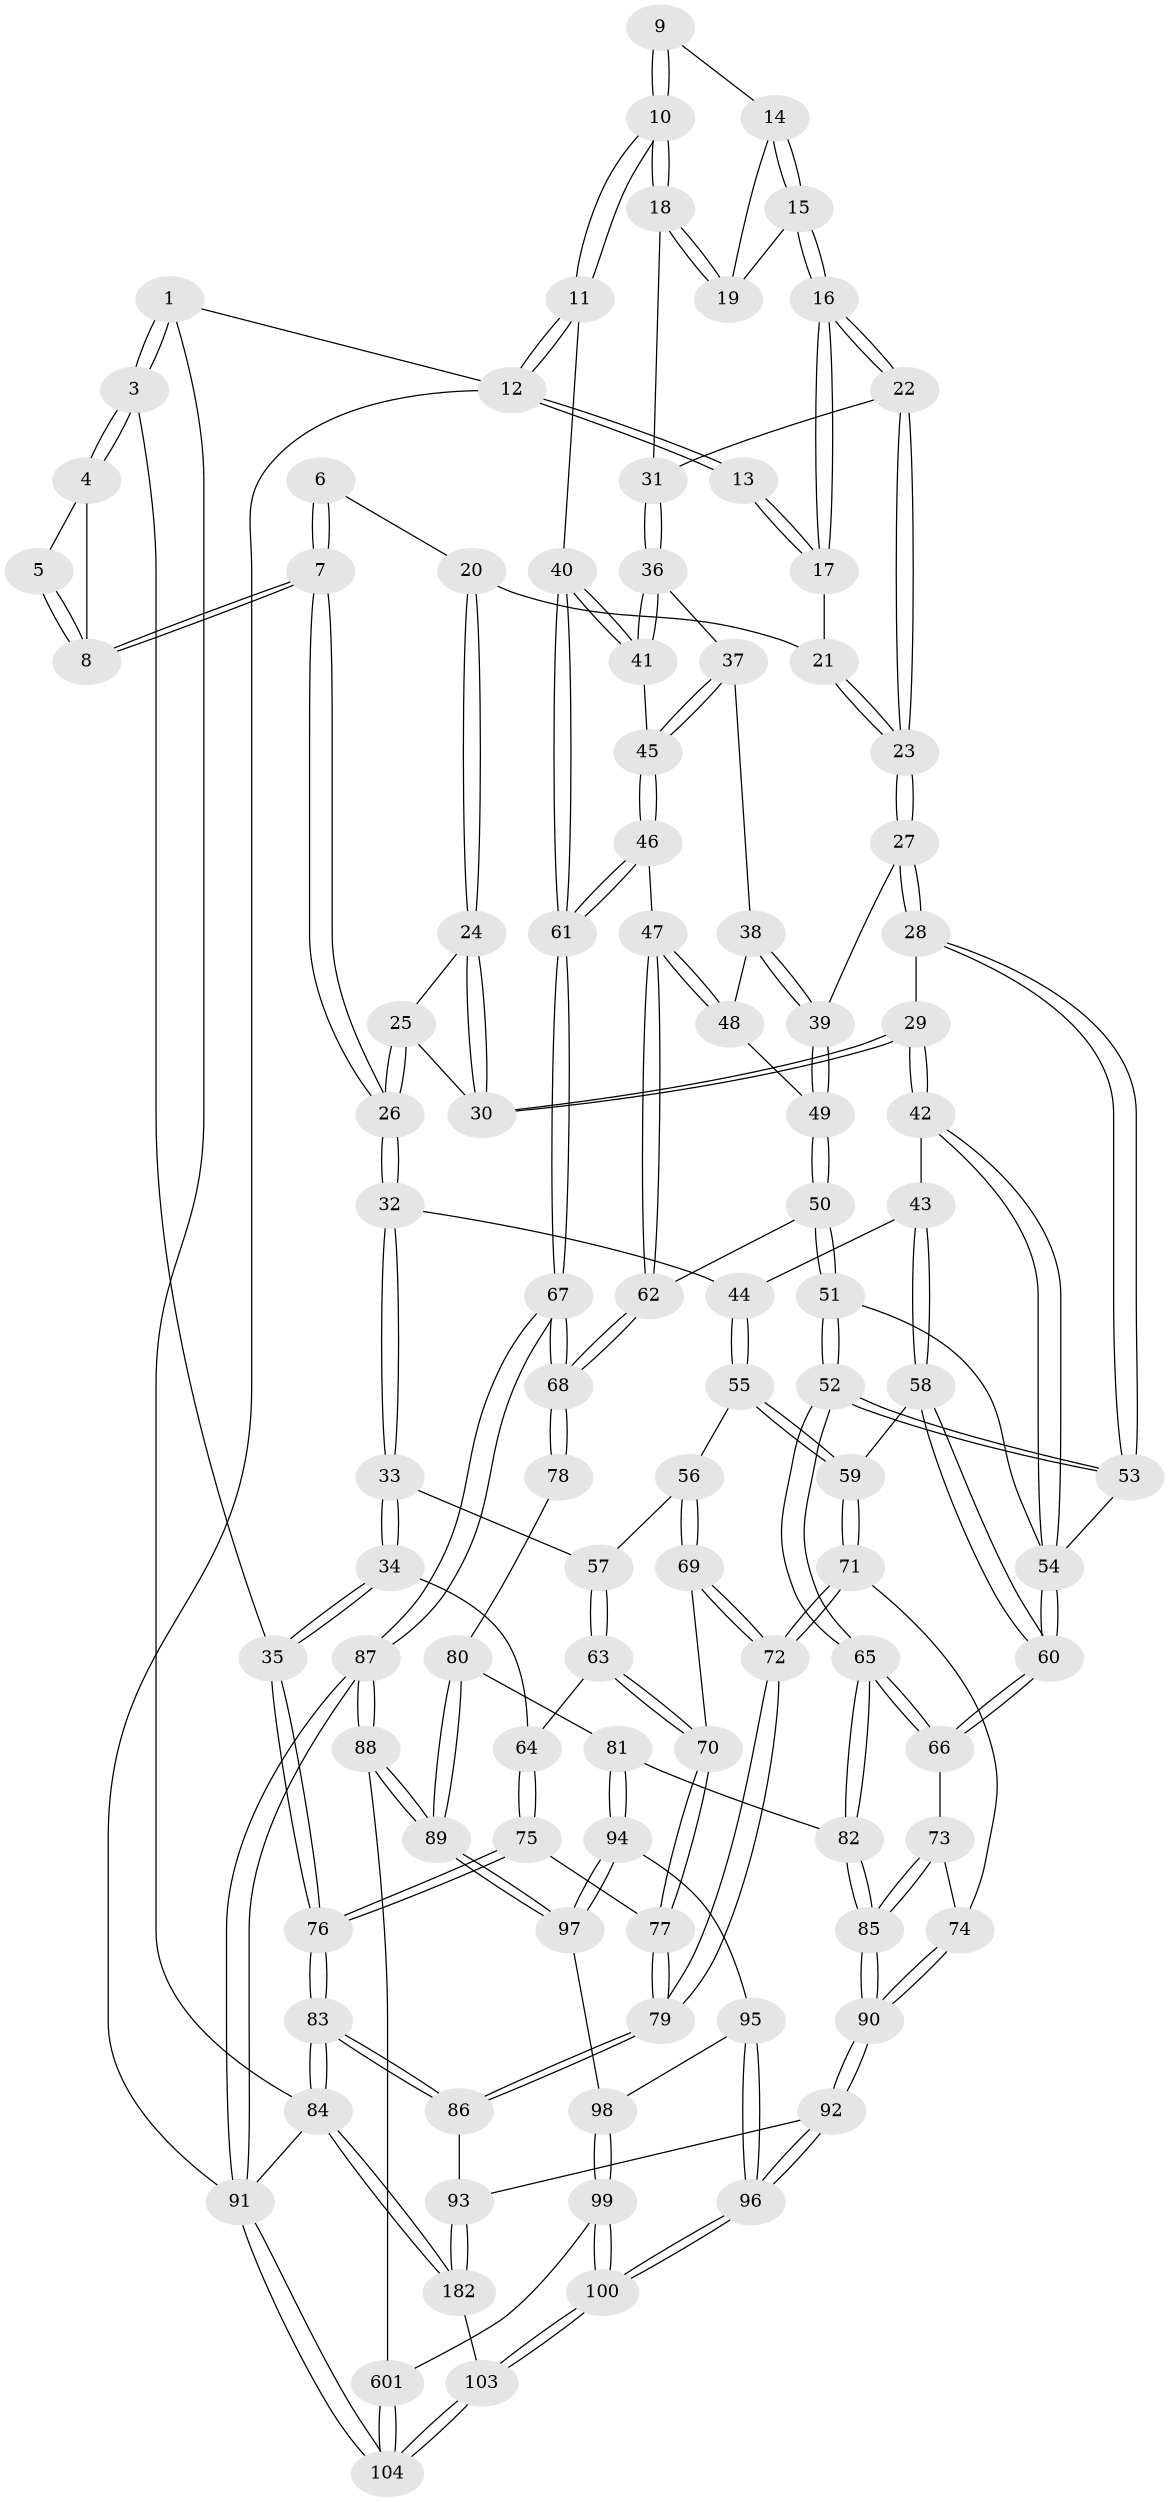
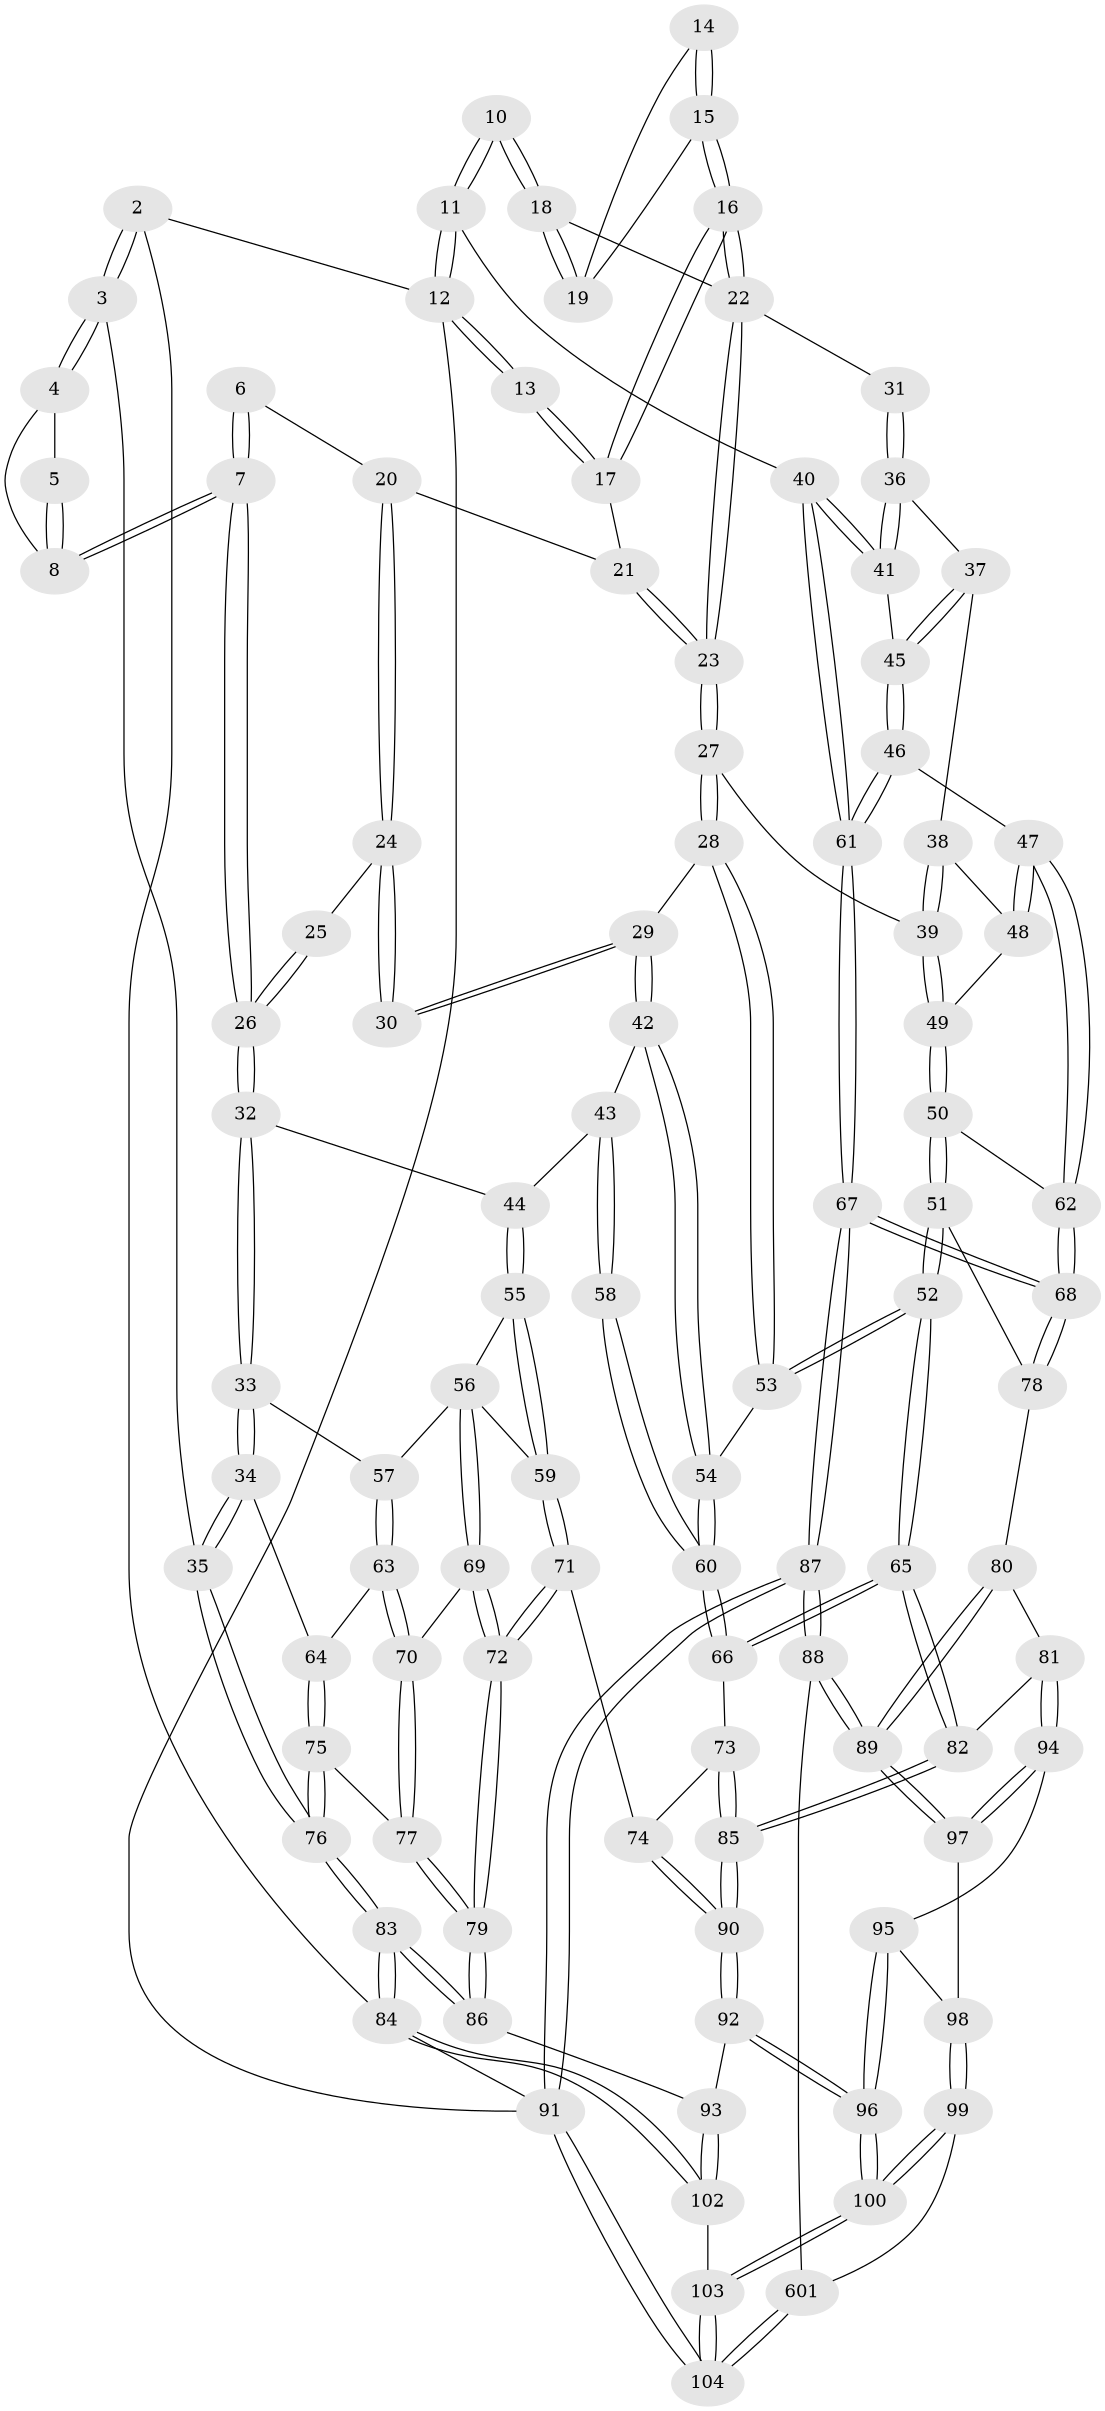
(661, 28) -> none
(170, 299) -> (138, 209)
(657, 345) -> (640, 254)
(442, 1070) -> none
(989, 1395) -> (985, 1296)
(886, 1432) -> (505, 1432)
(459, 2293) -> (708, 2202)
